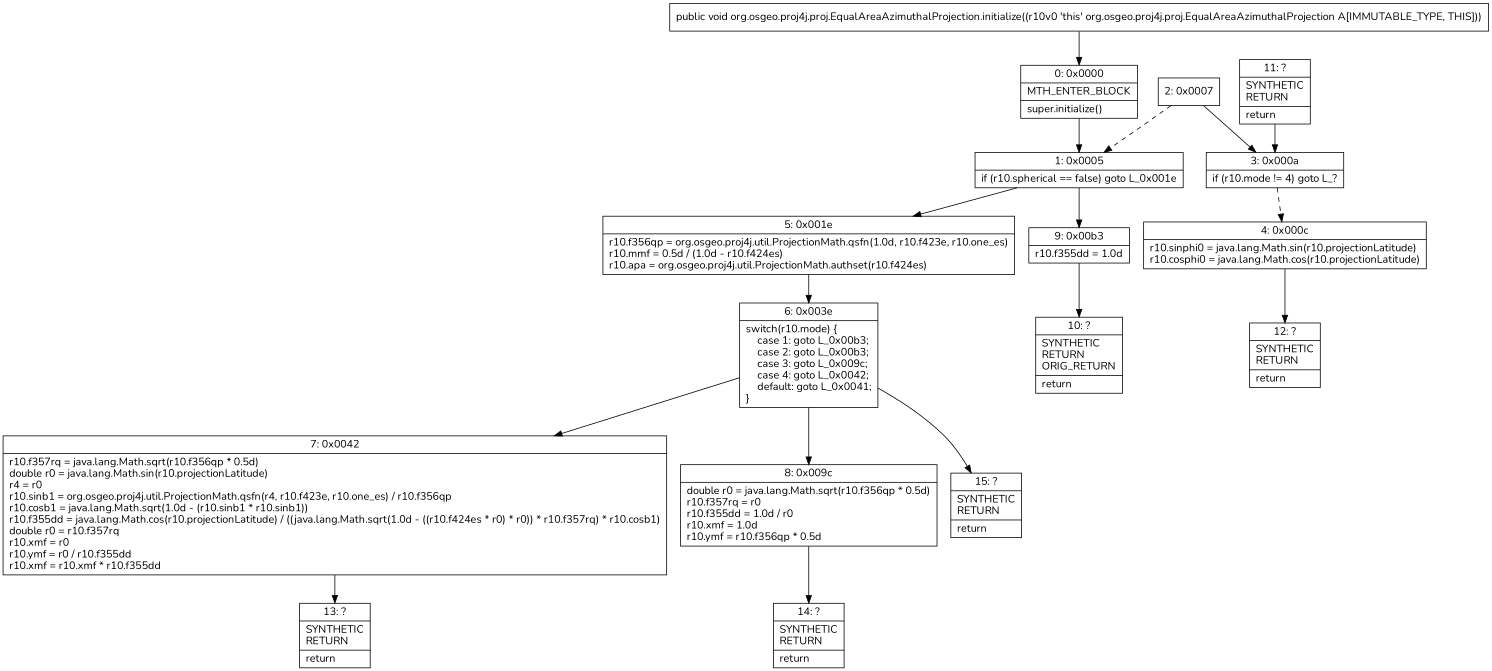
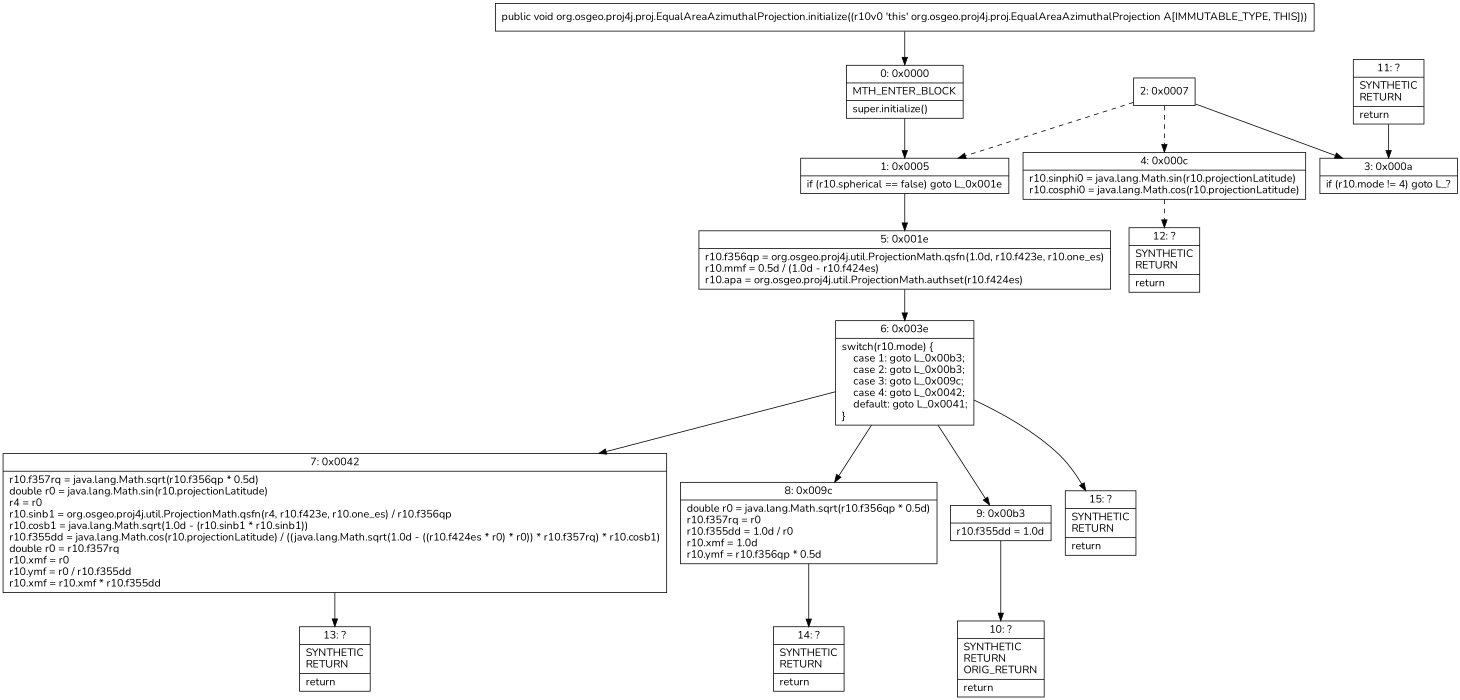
(1279, 201) -> (1164, 125)
(1079, 204) -> (962, 462)
(1285, 292) -> (1164, 210)
